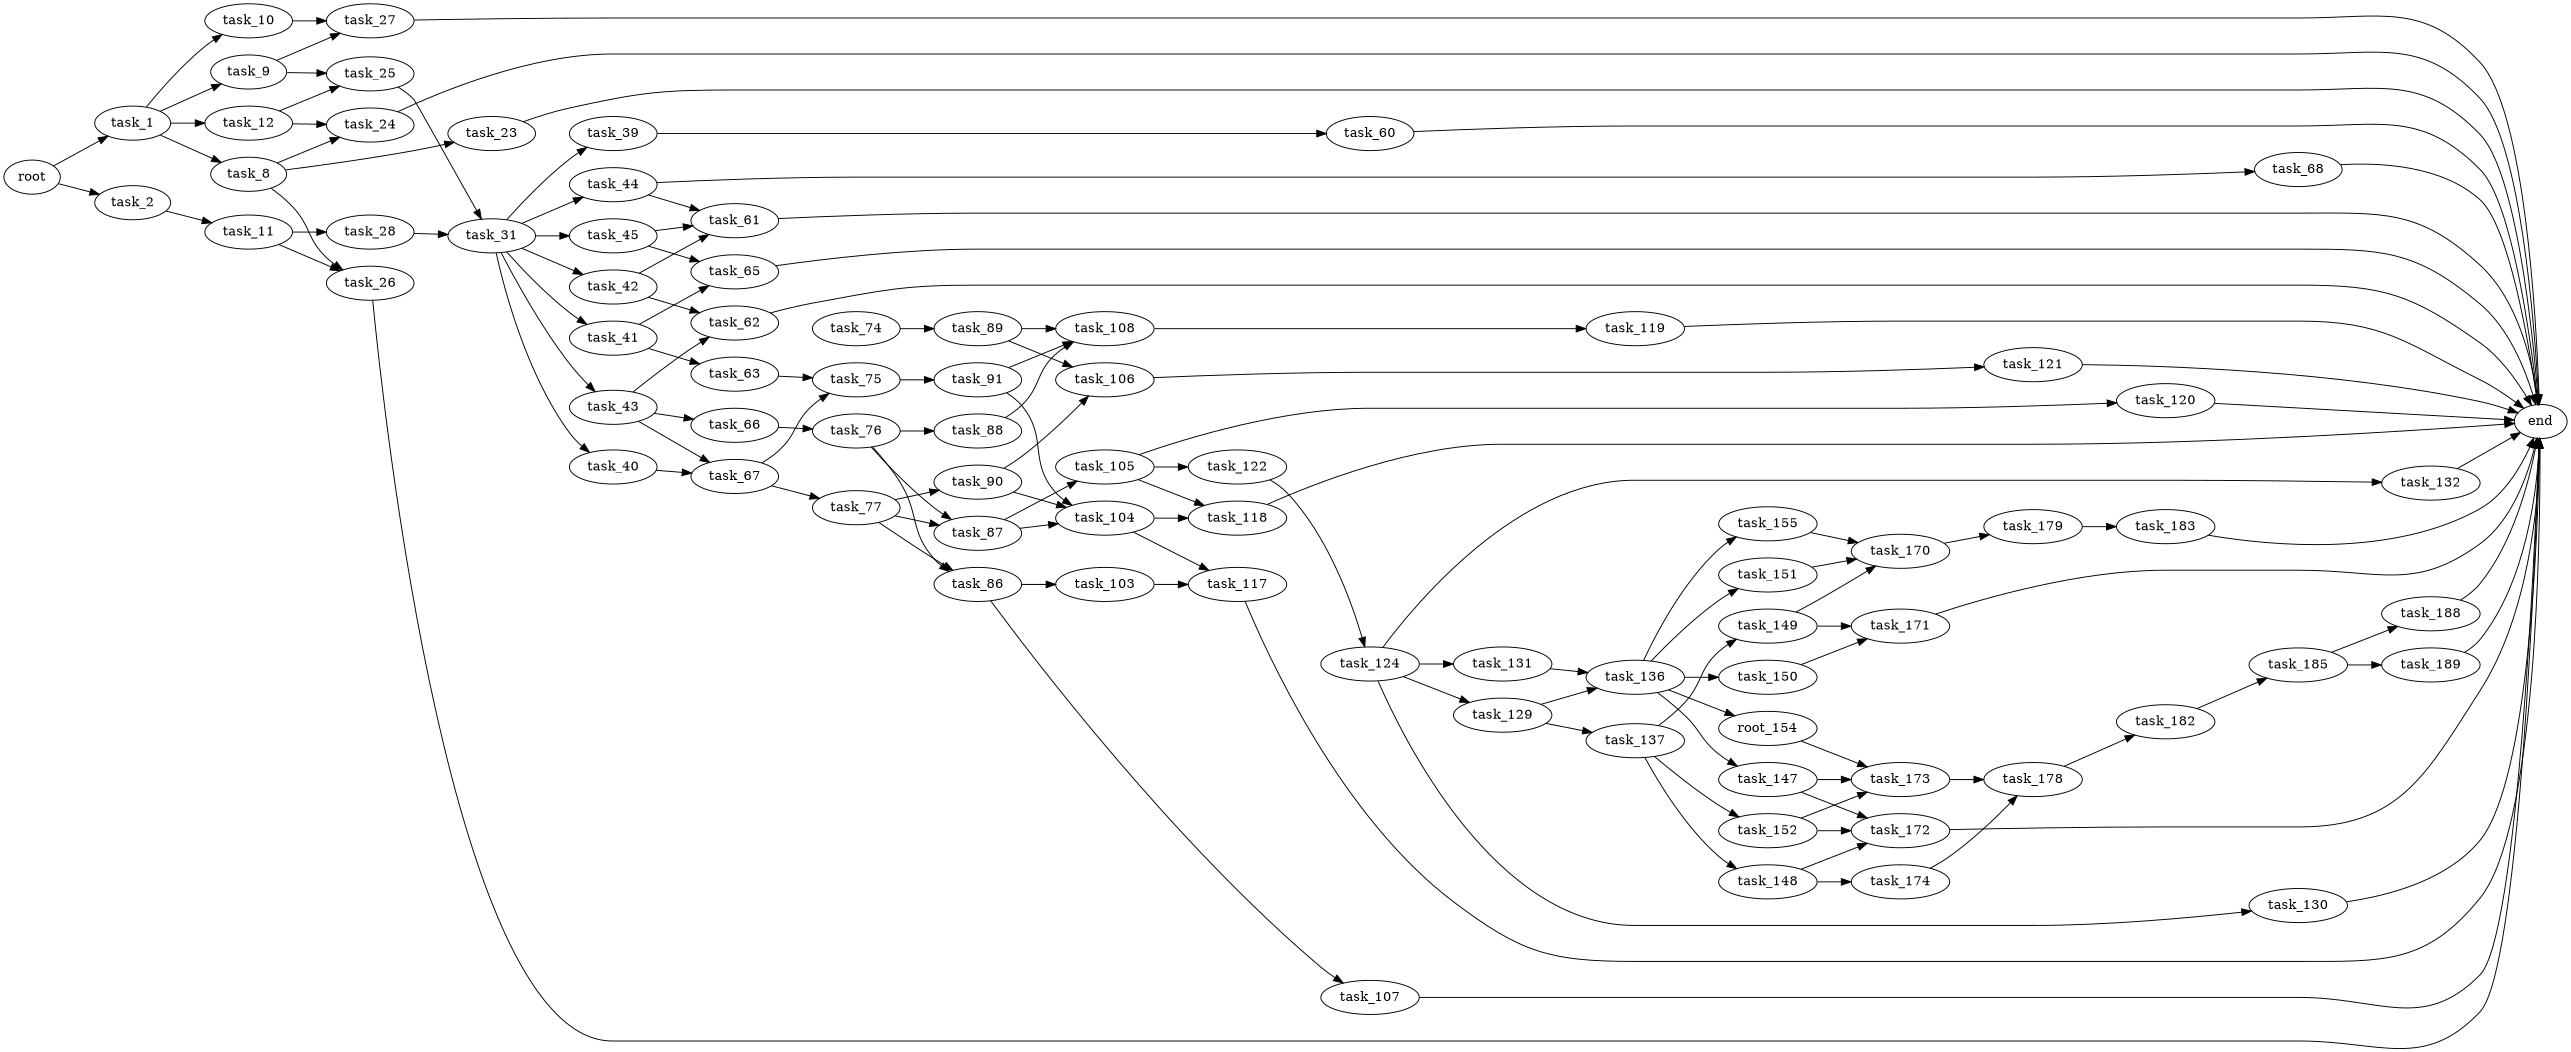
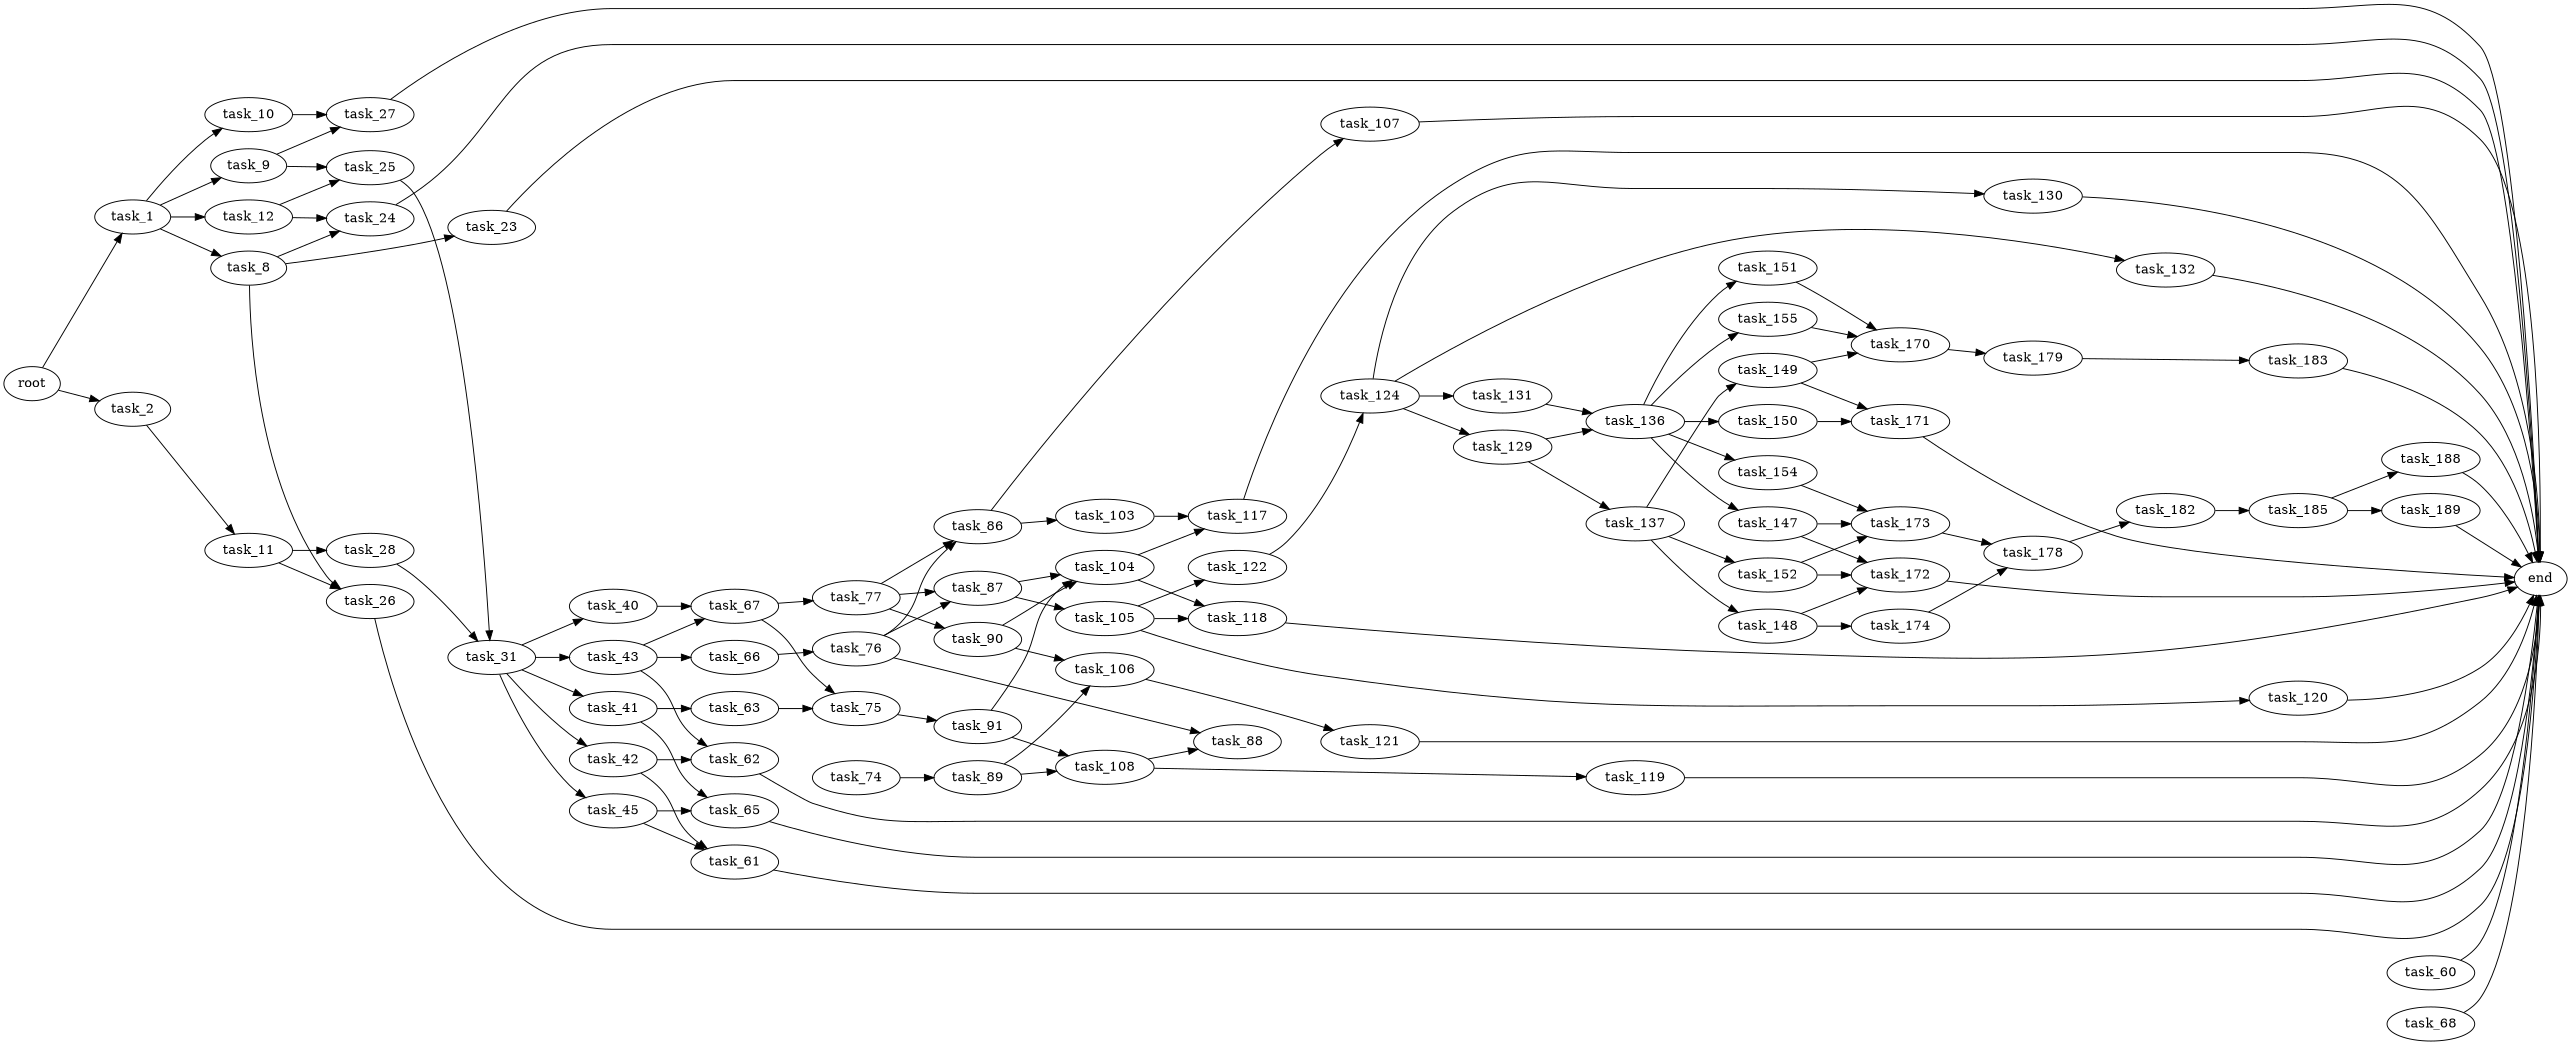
(613, 134) -> none
(613, 185) -> none
(1037, 383) -> (1168, 755)
(1768, 728) -> (1768, 473)
